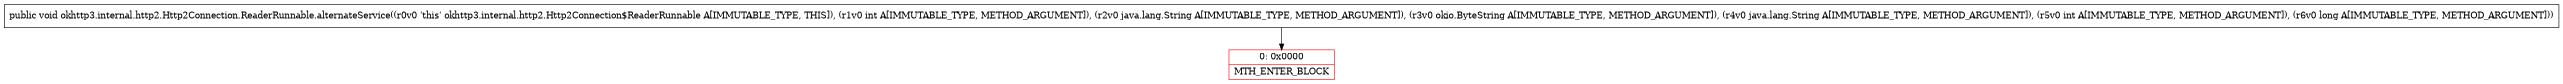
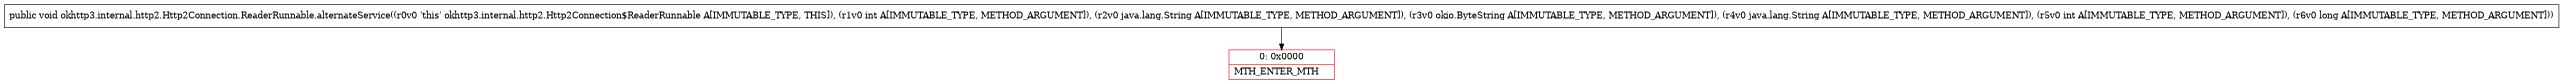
(1282, 72) -> (1276, 72)
